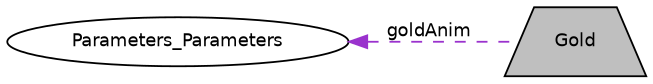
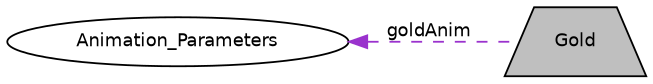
(178, 42) -> (178, 42)
